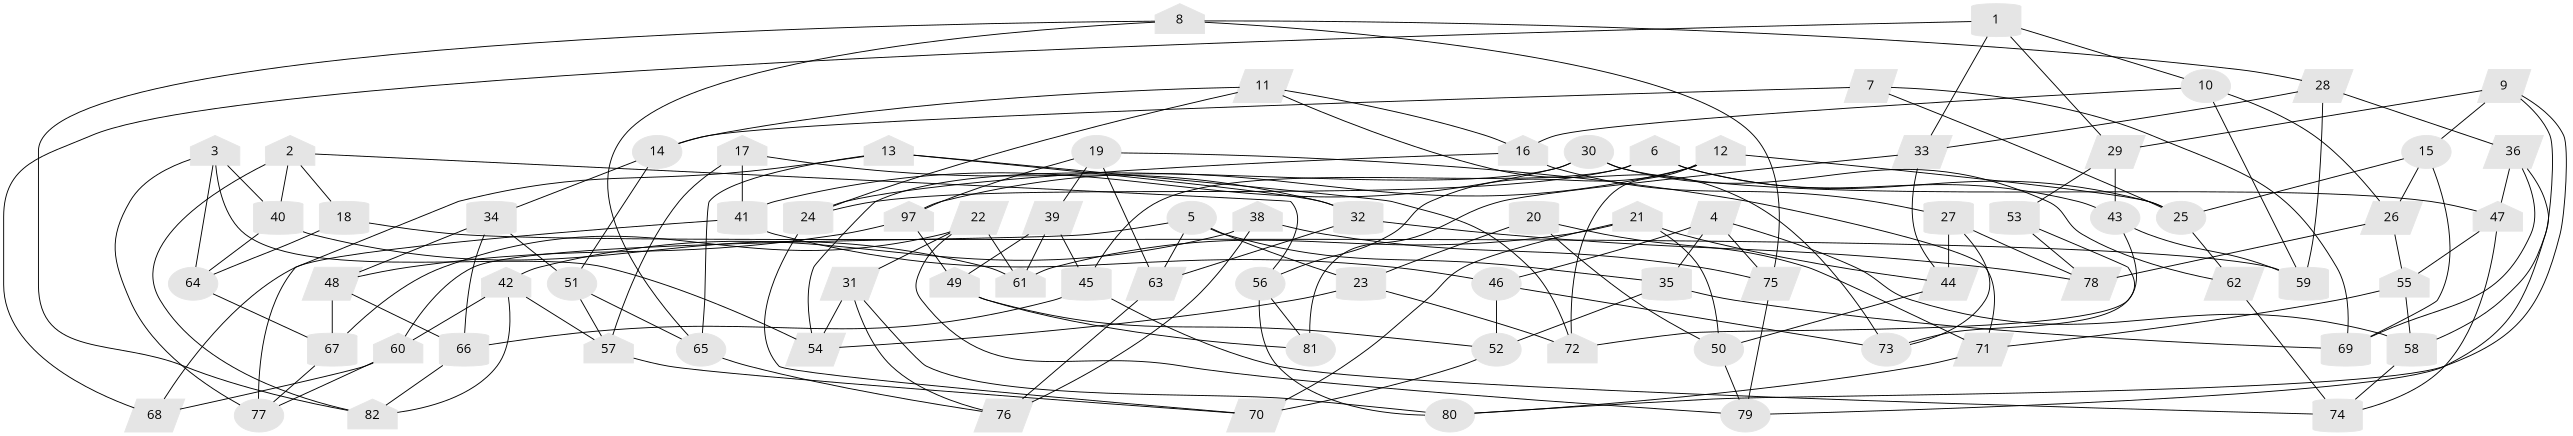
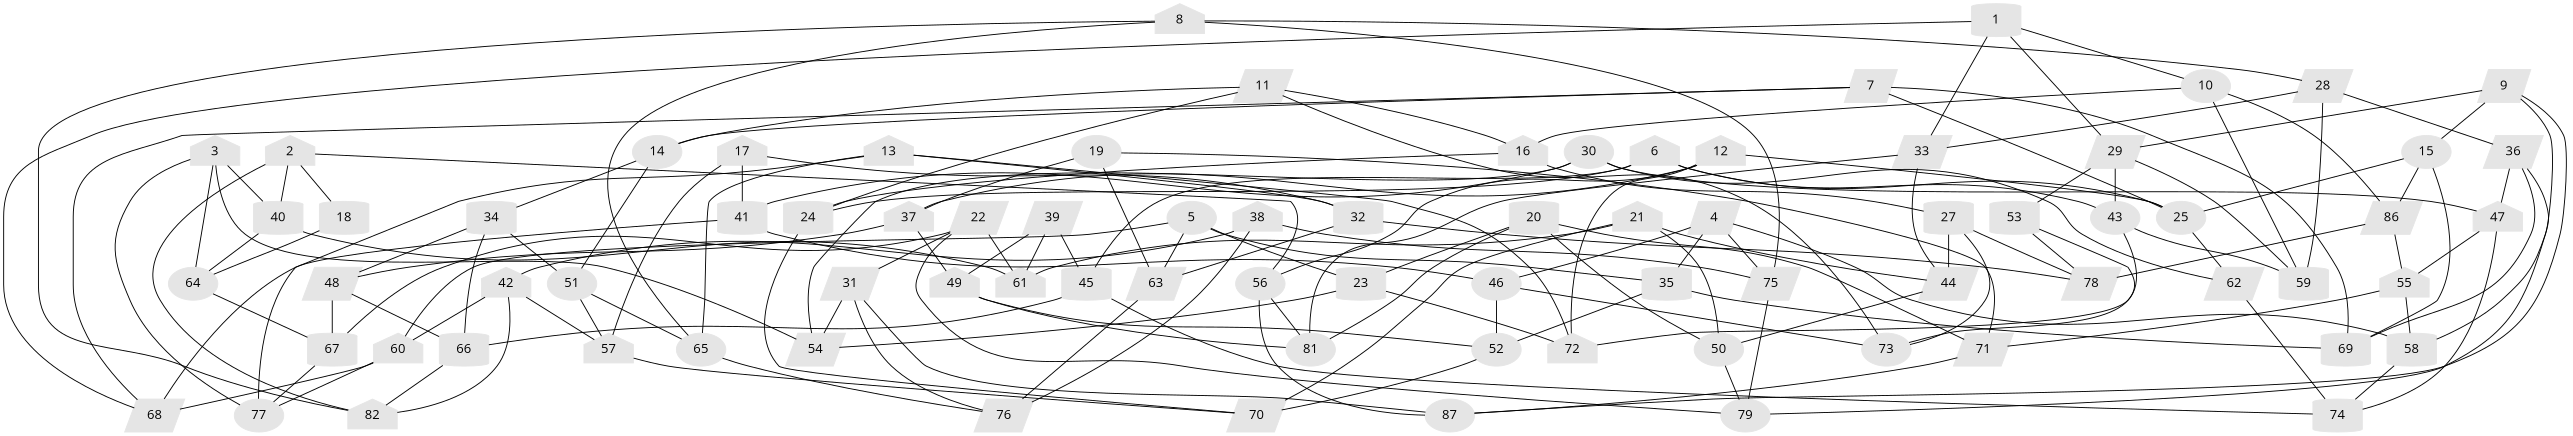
none -> (941, 113)
(1075, 184) -> none
(909, 218) -> (909, 218)
(2392, 218) -> (2392, 218)
(1754, 242) -> (2214, 202)
none -> (1417, 280)
(1450, 416) -> (1450, 416)
